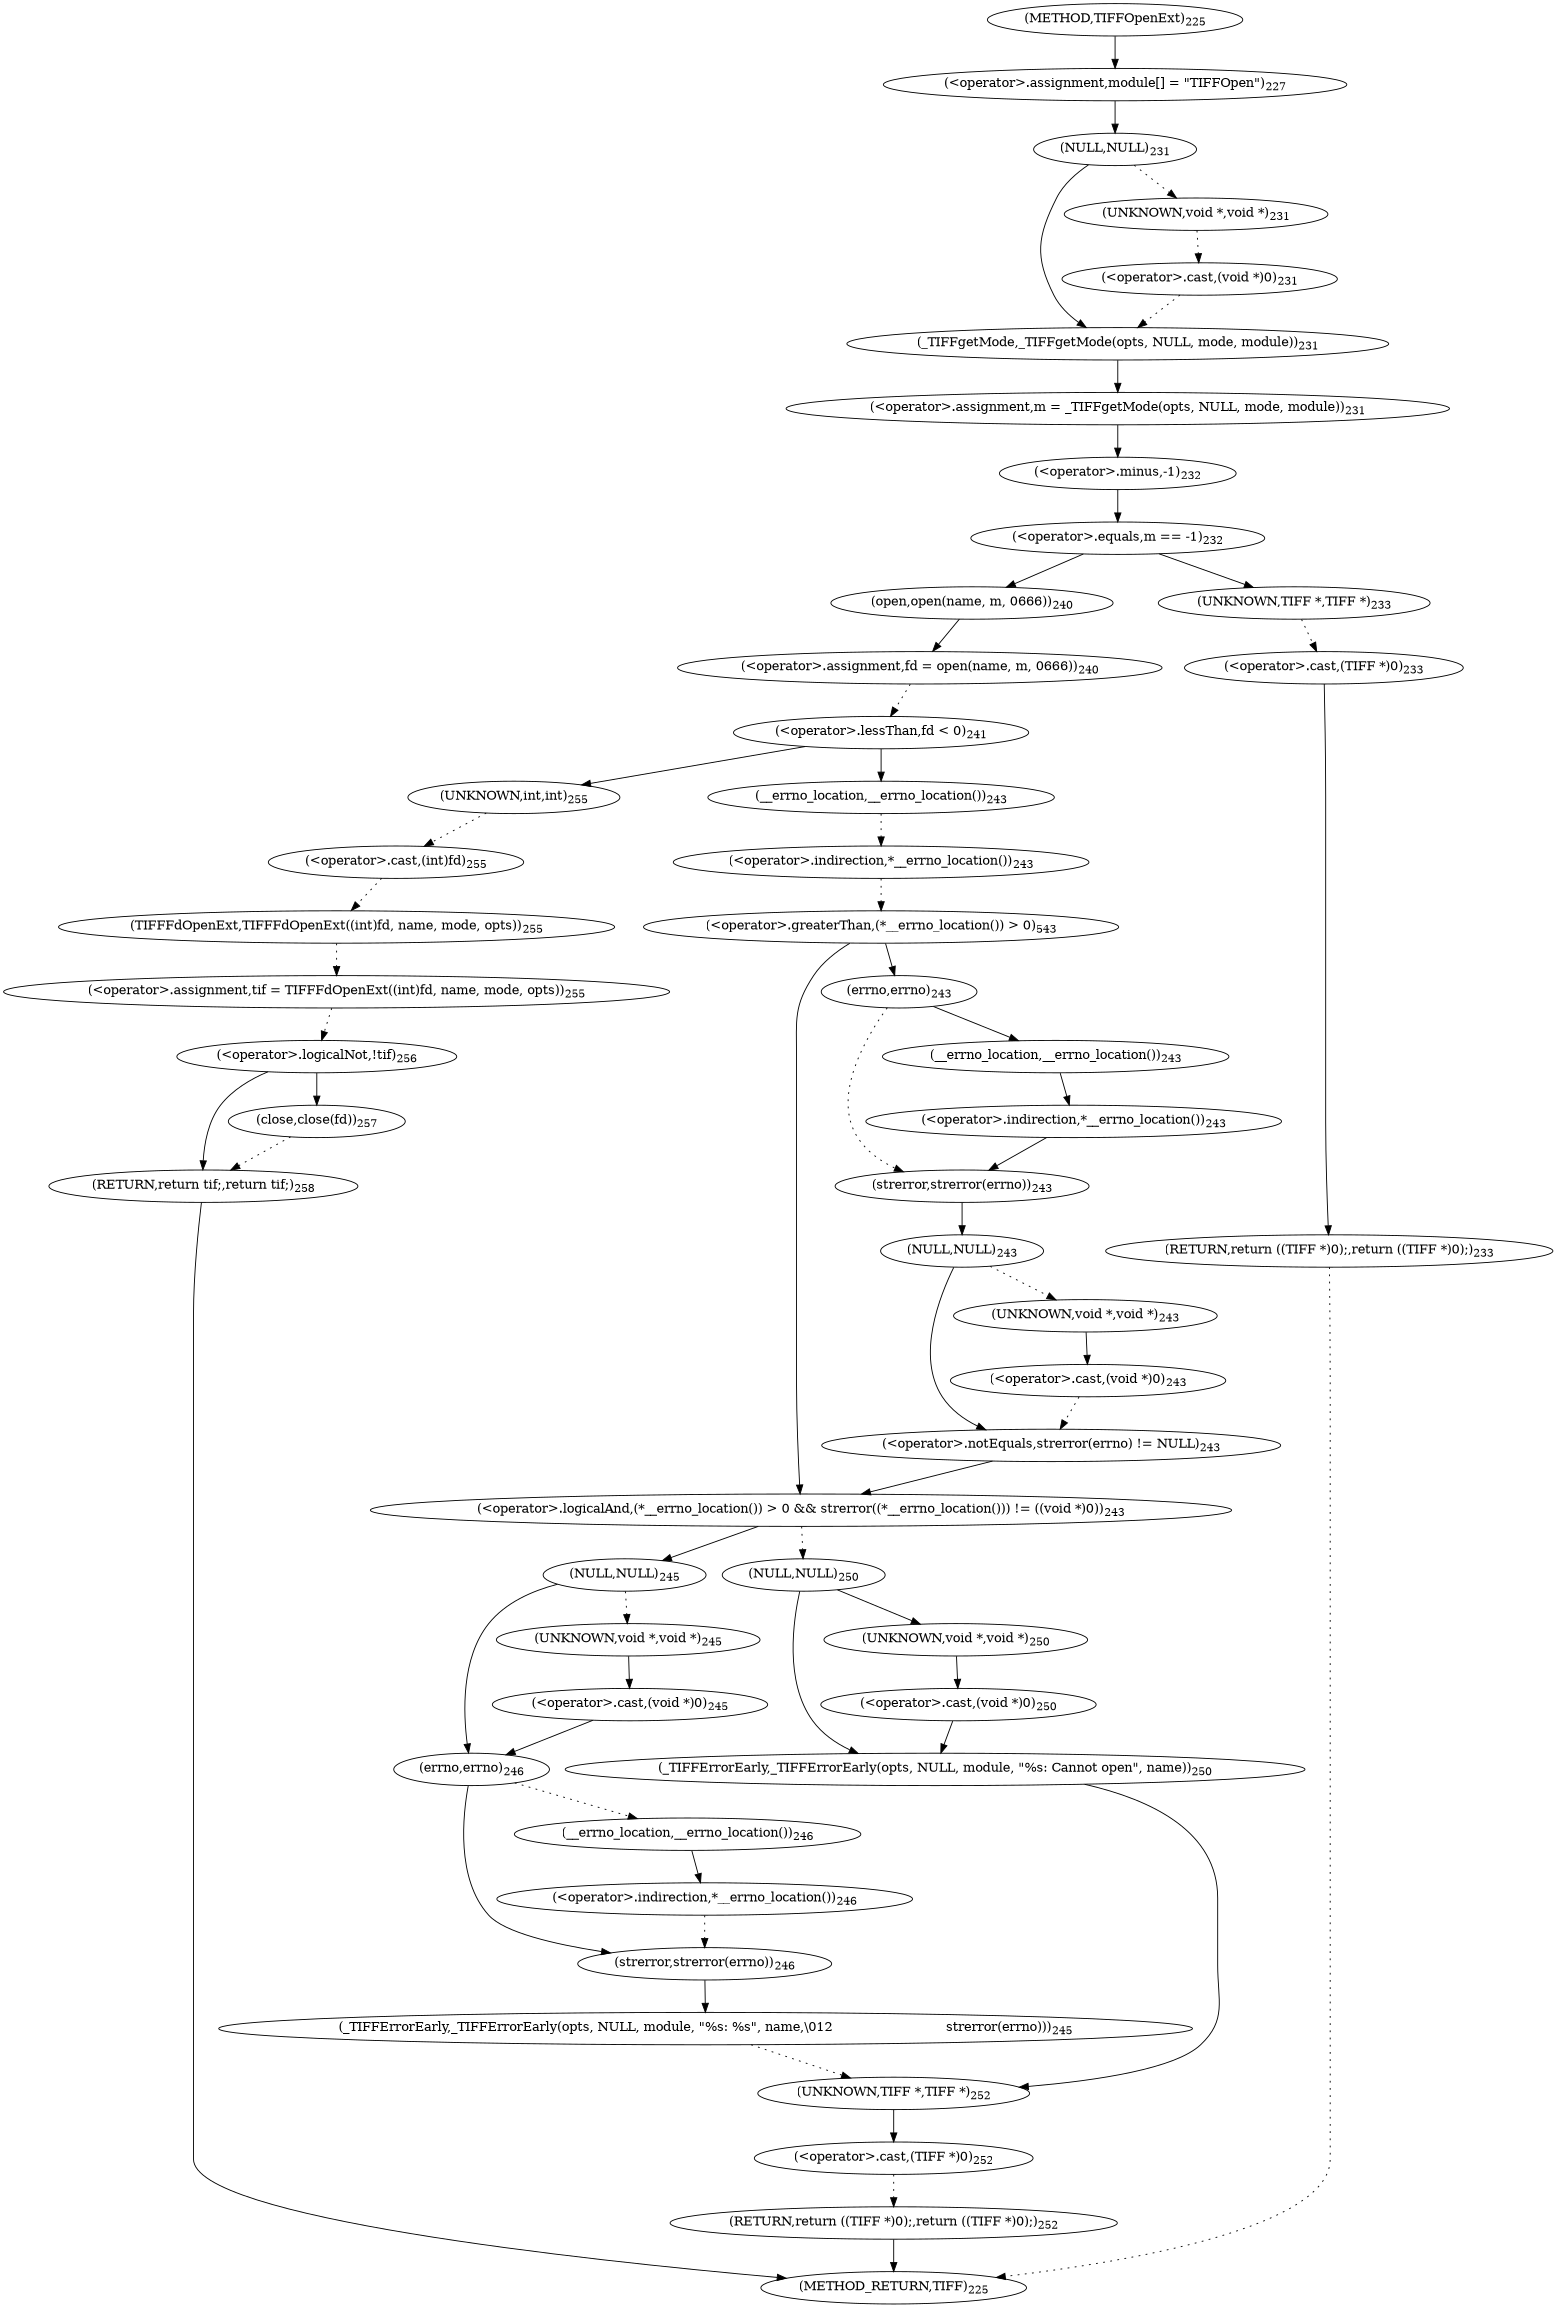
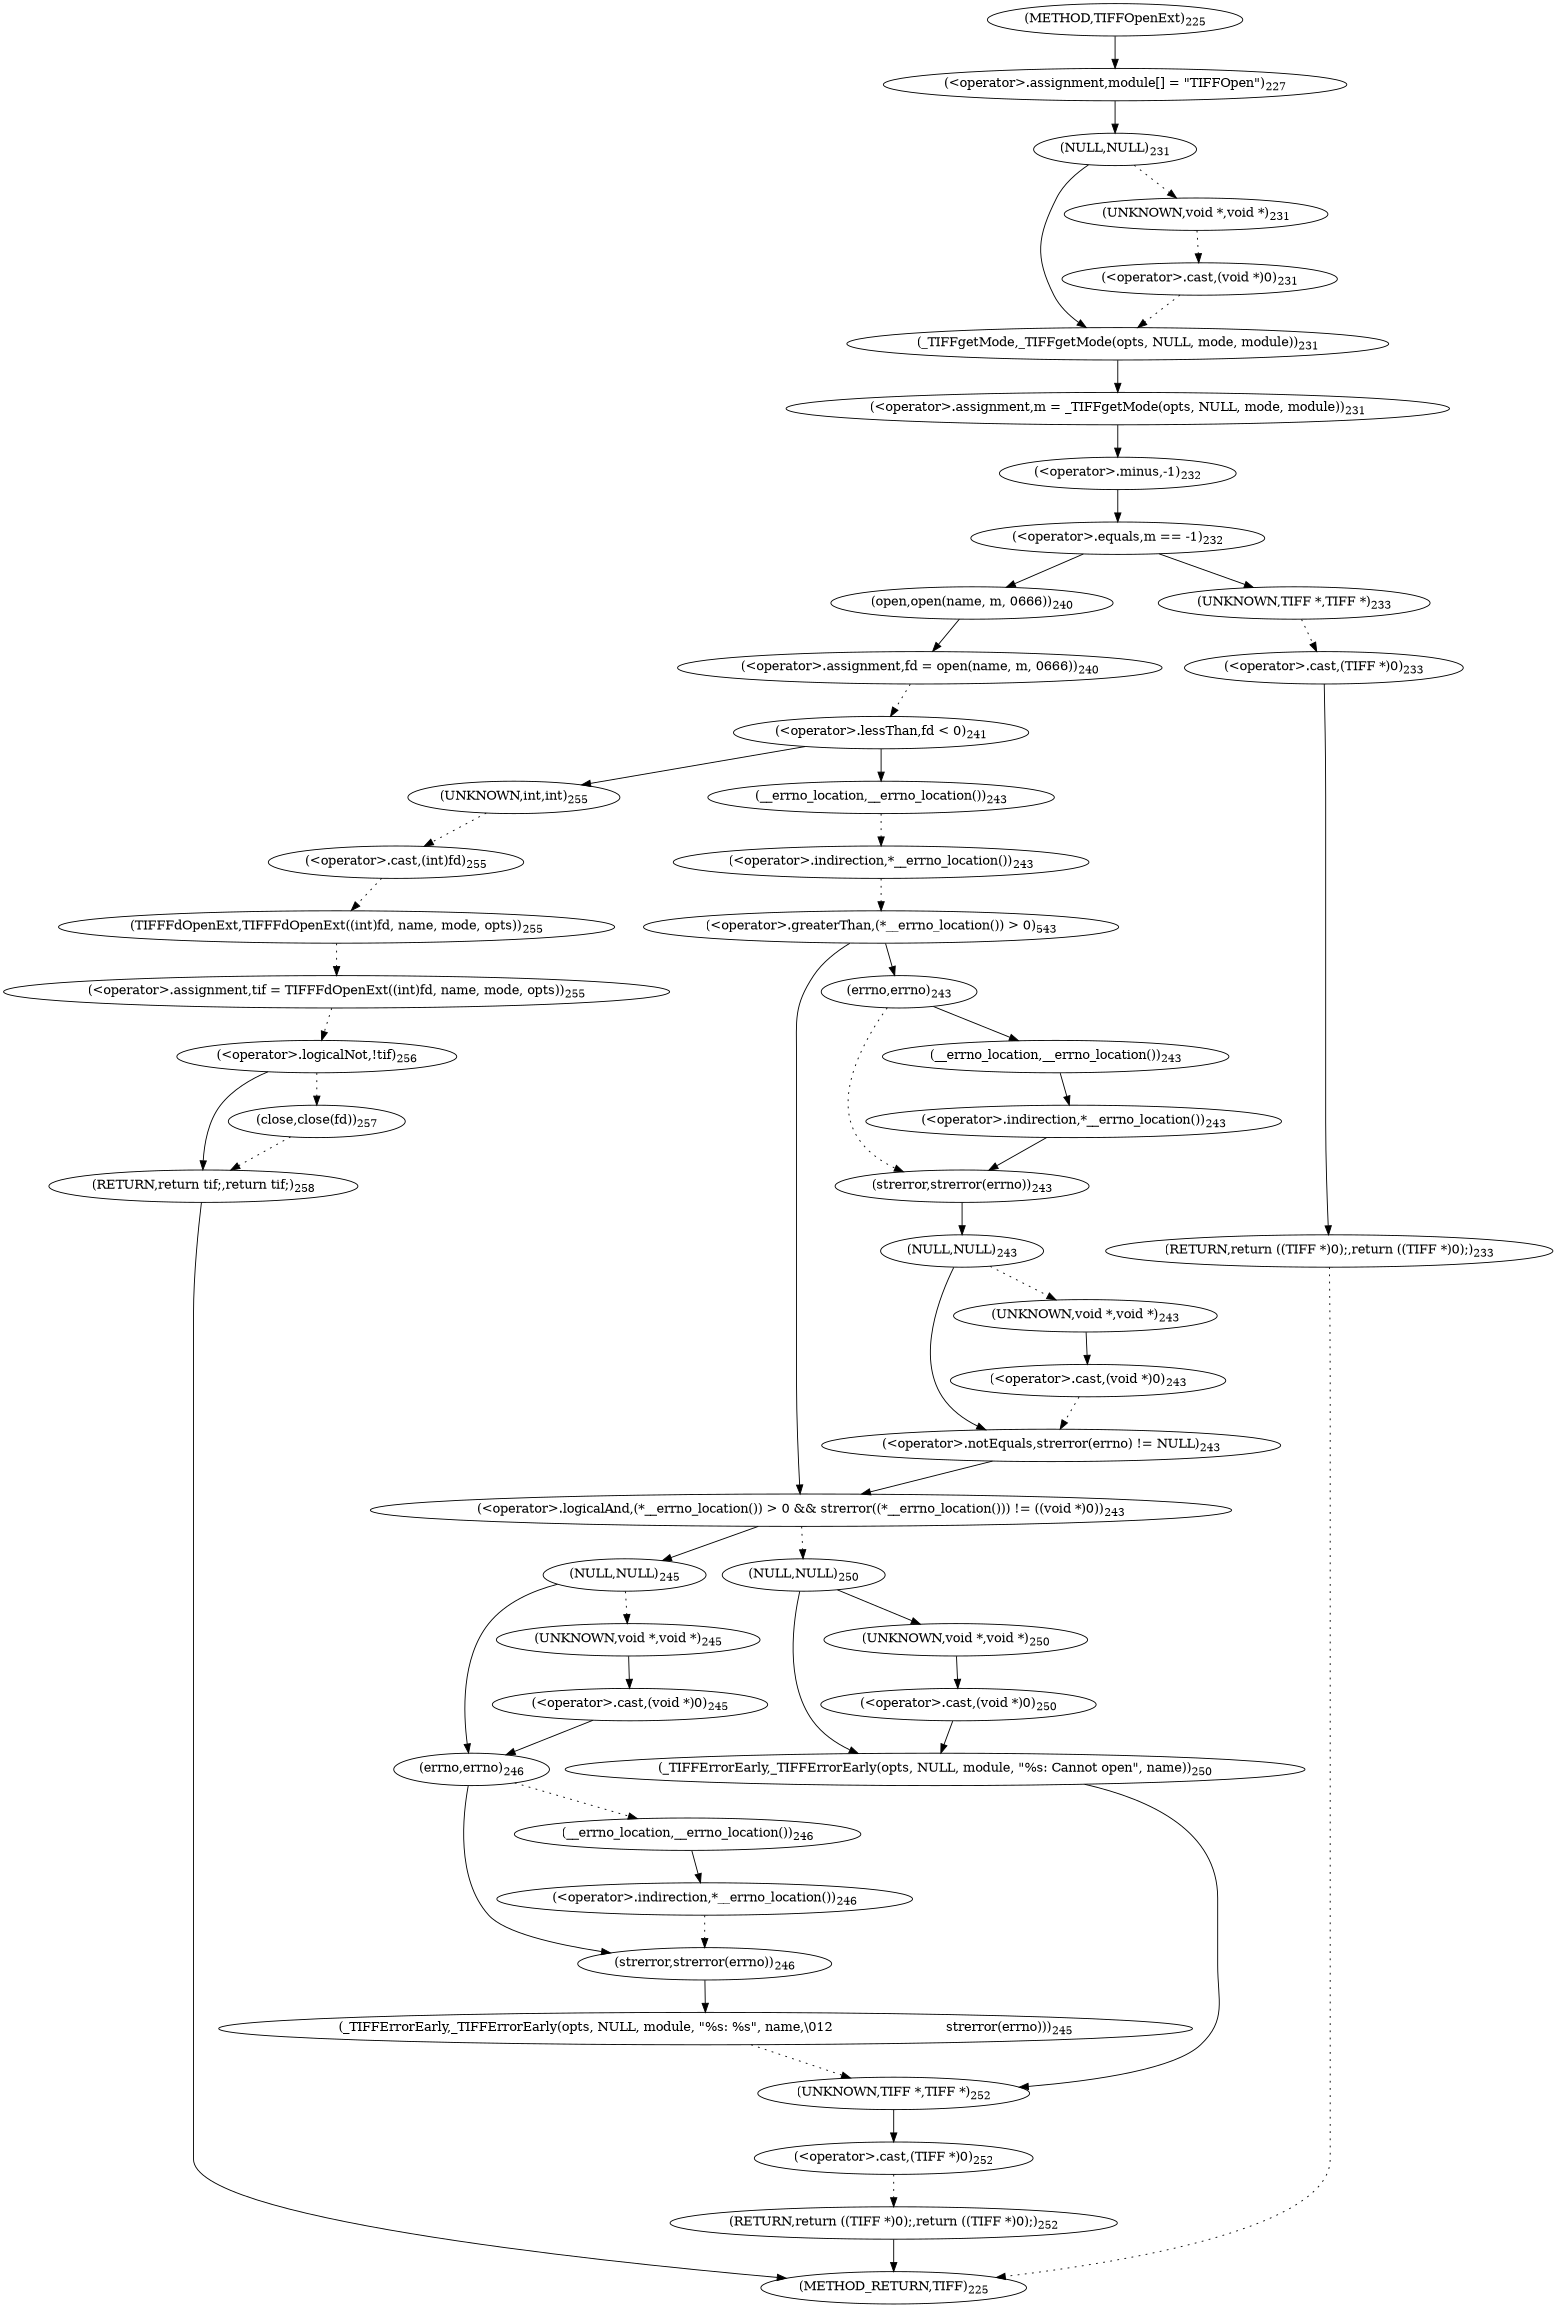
(317, 1085) -> (317, 1085)
